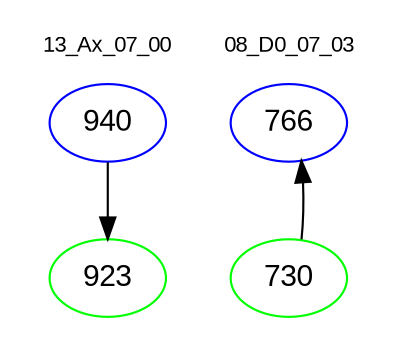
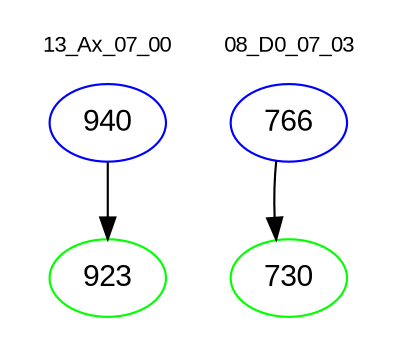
(303, 211) -> (274, 189)
